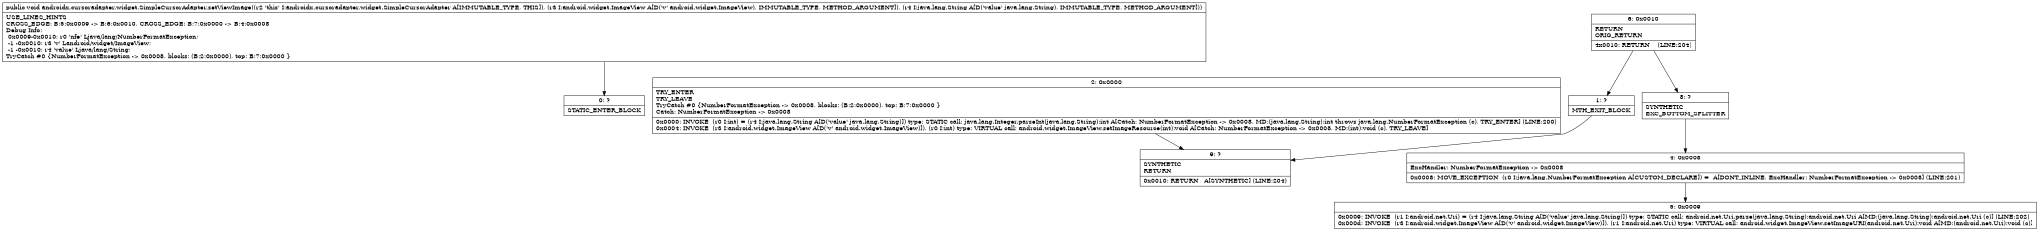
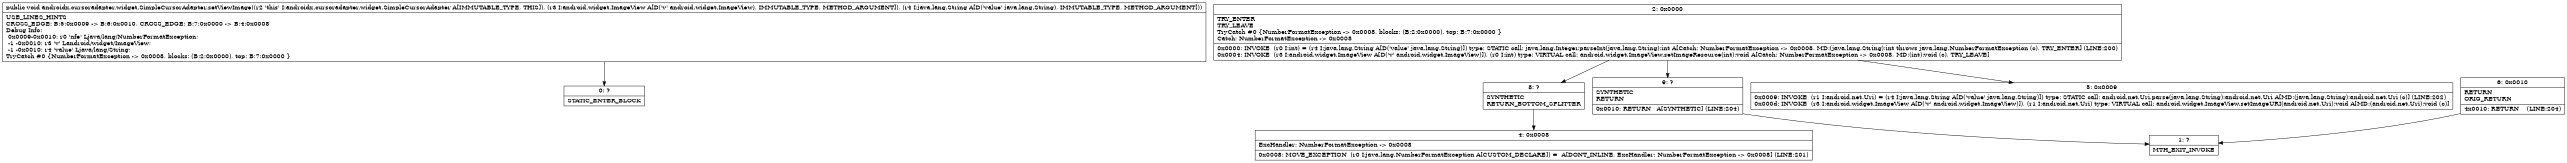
(1665, 70) -> (1587, 71)
(1601, 110) -> (2184, 150)
(1685, 114) -> (1534, 104)
(1446, 145) -> (1944, 135)
(1685, 190) -> (1933, 71)
